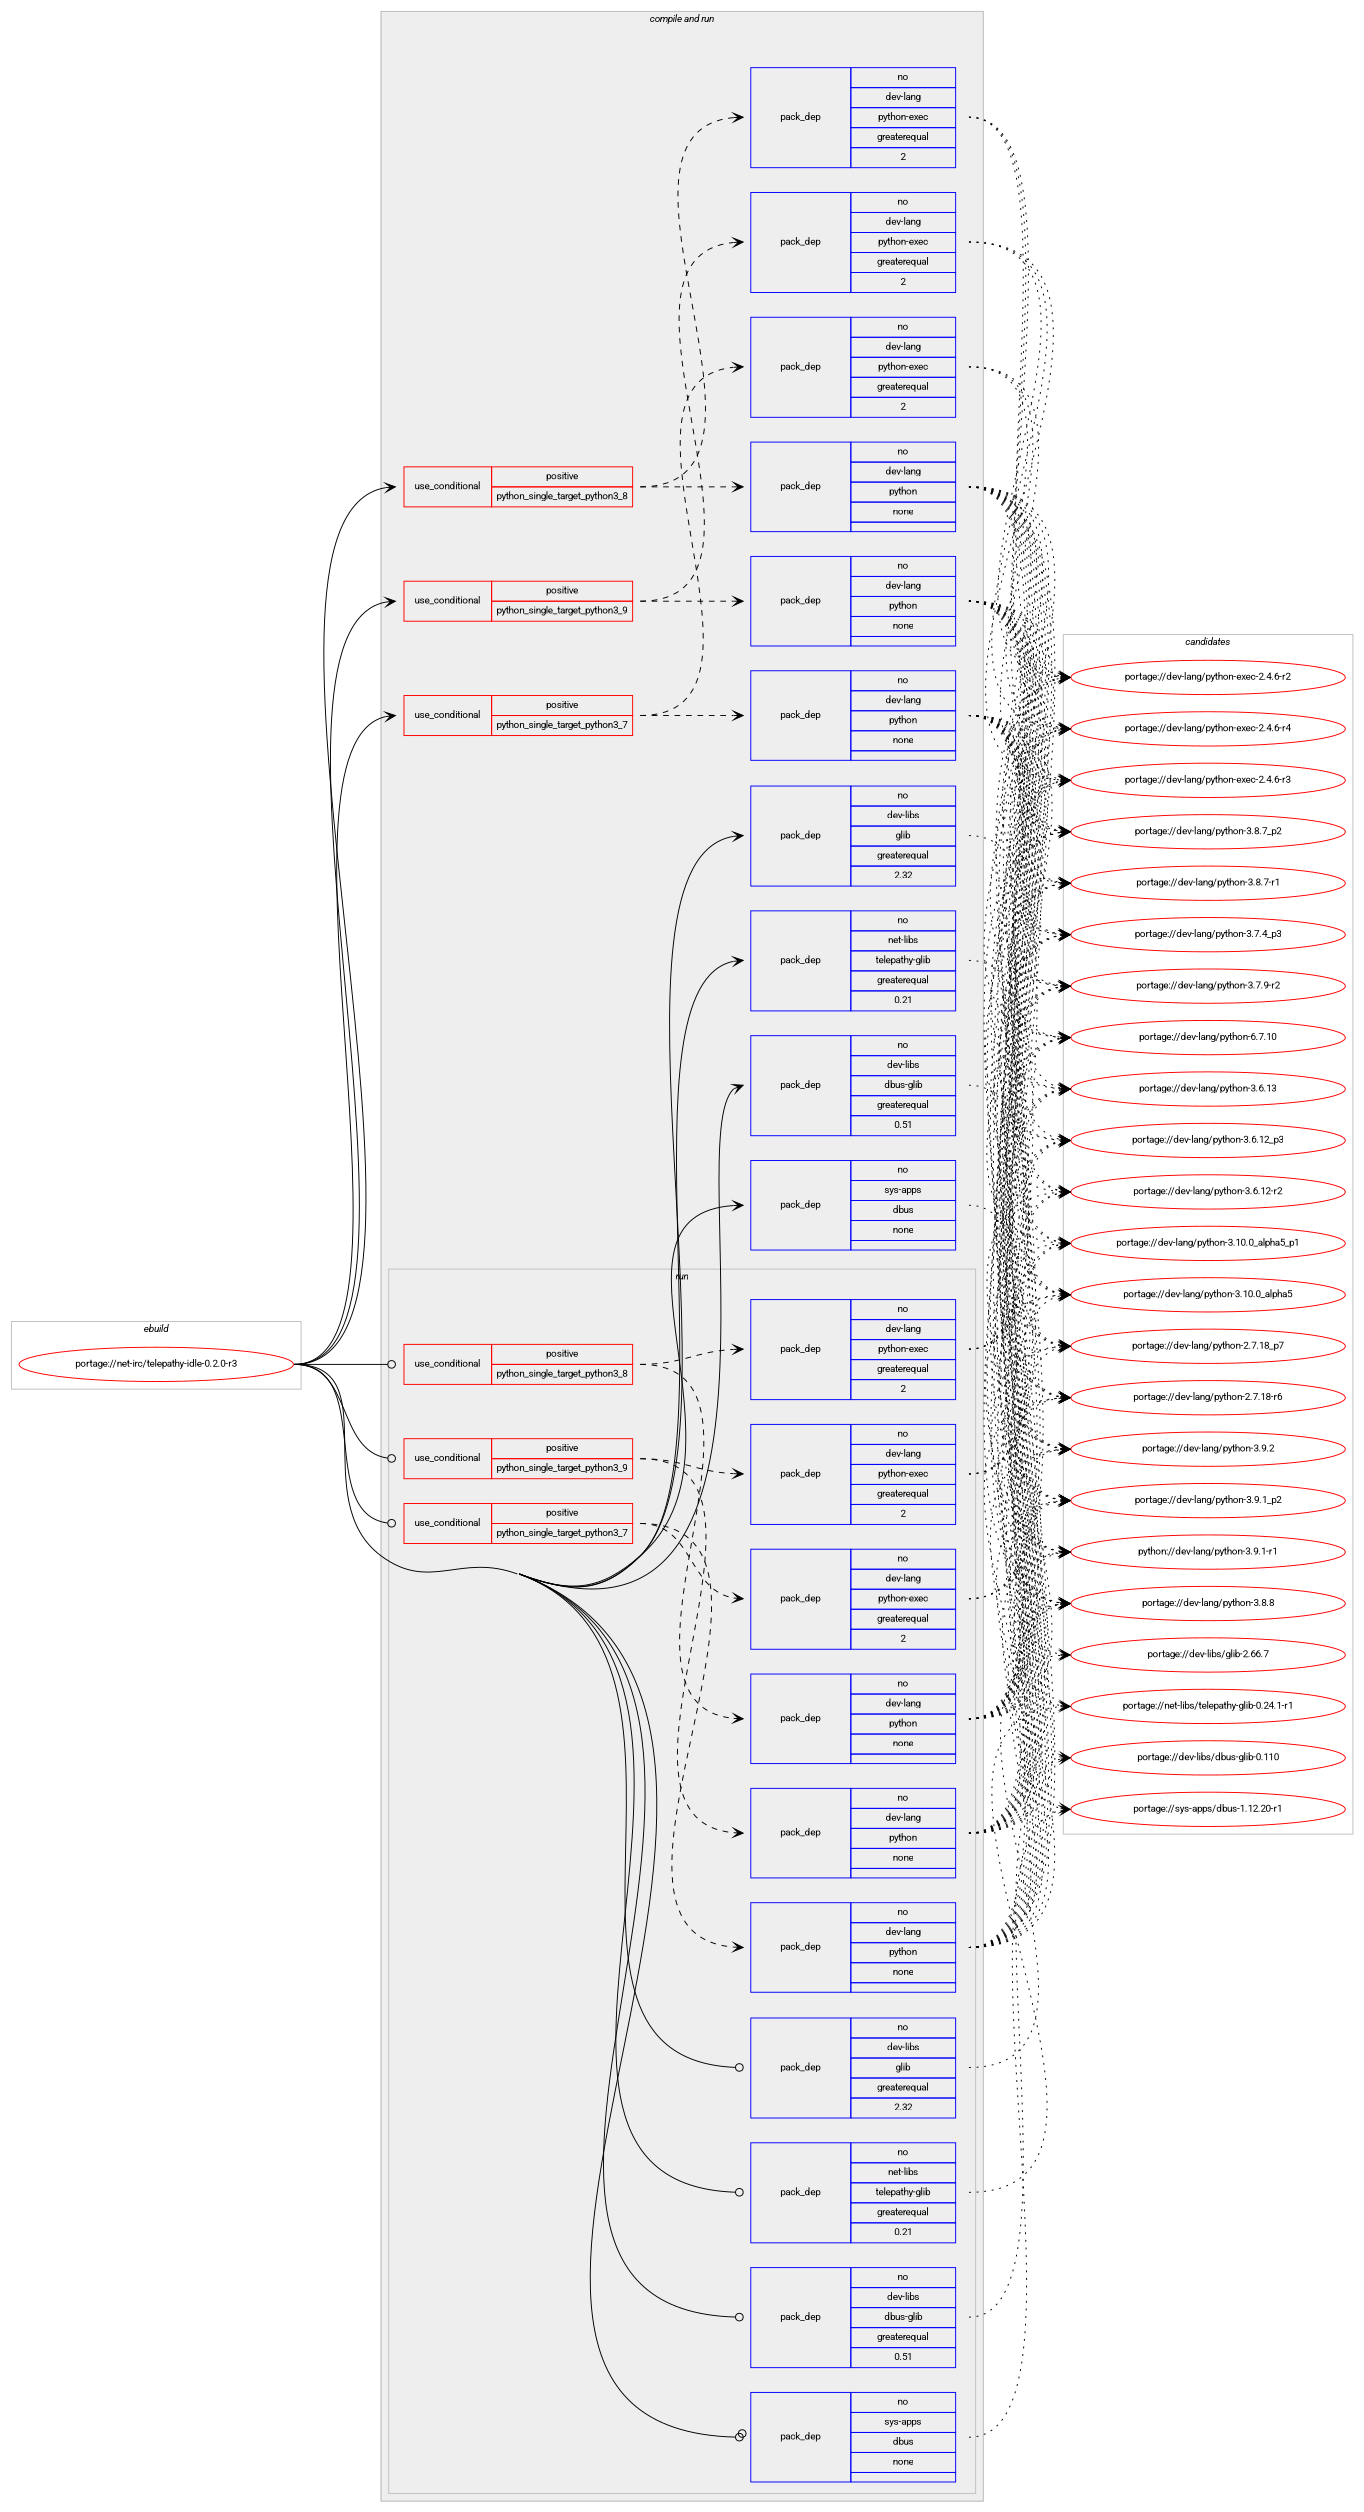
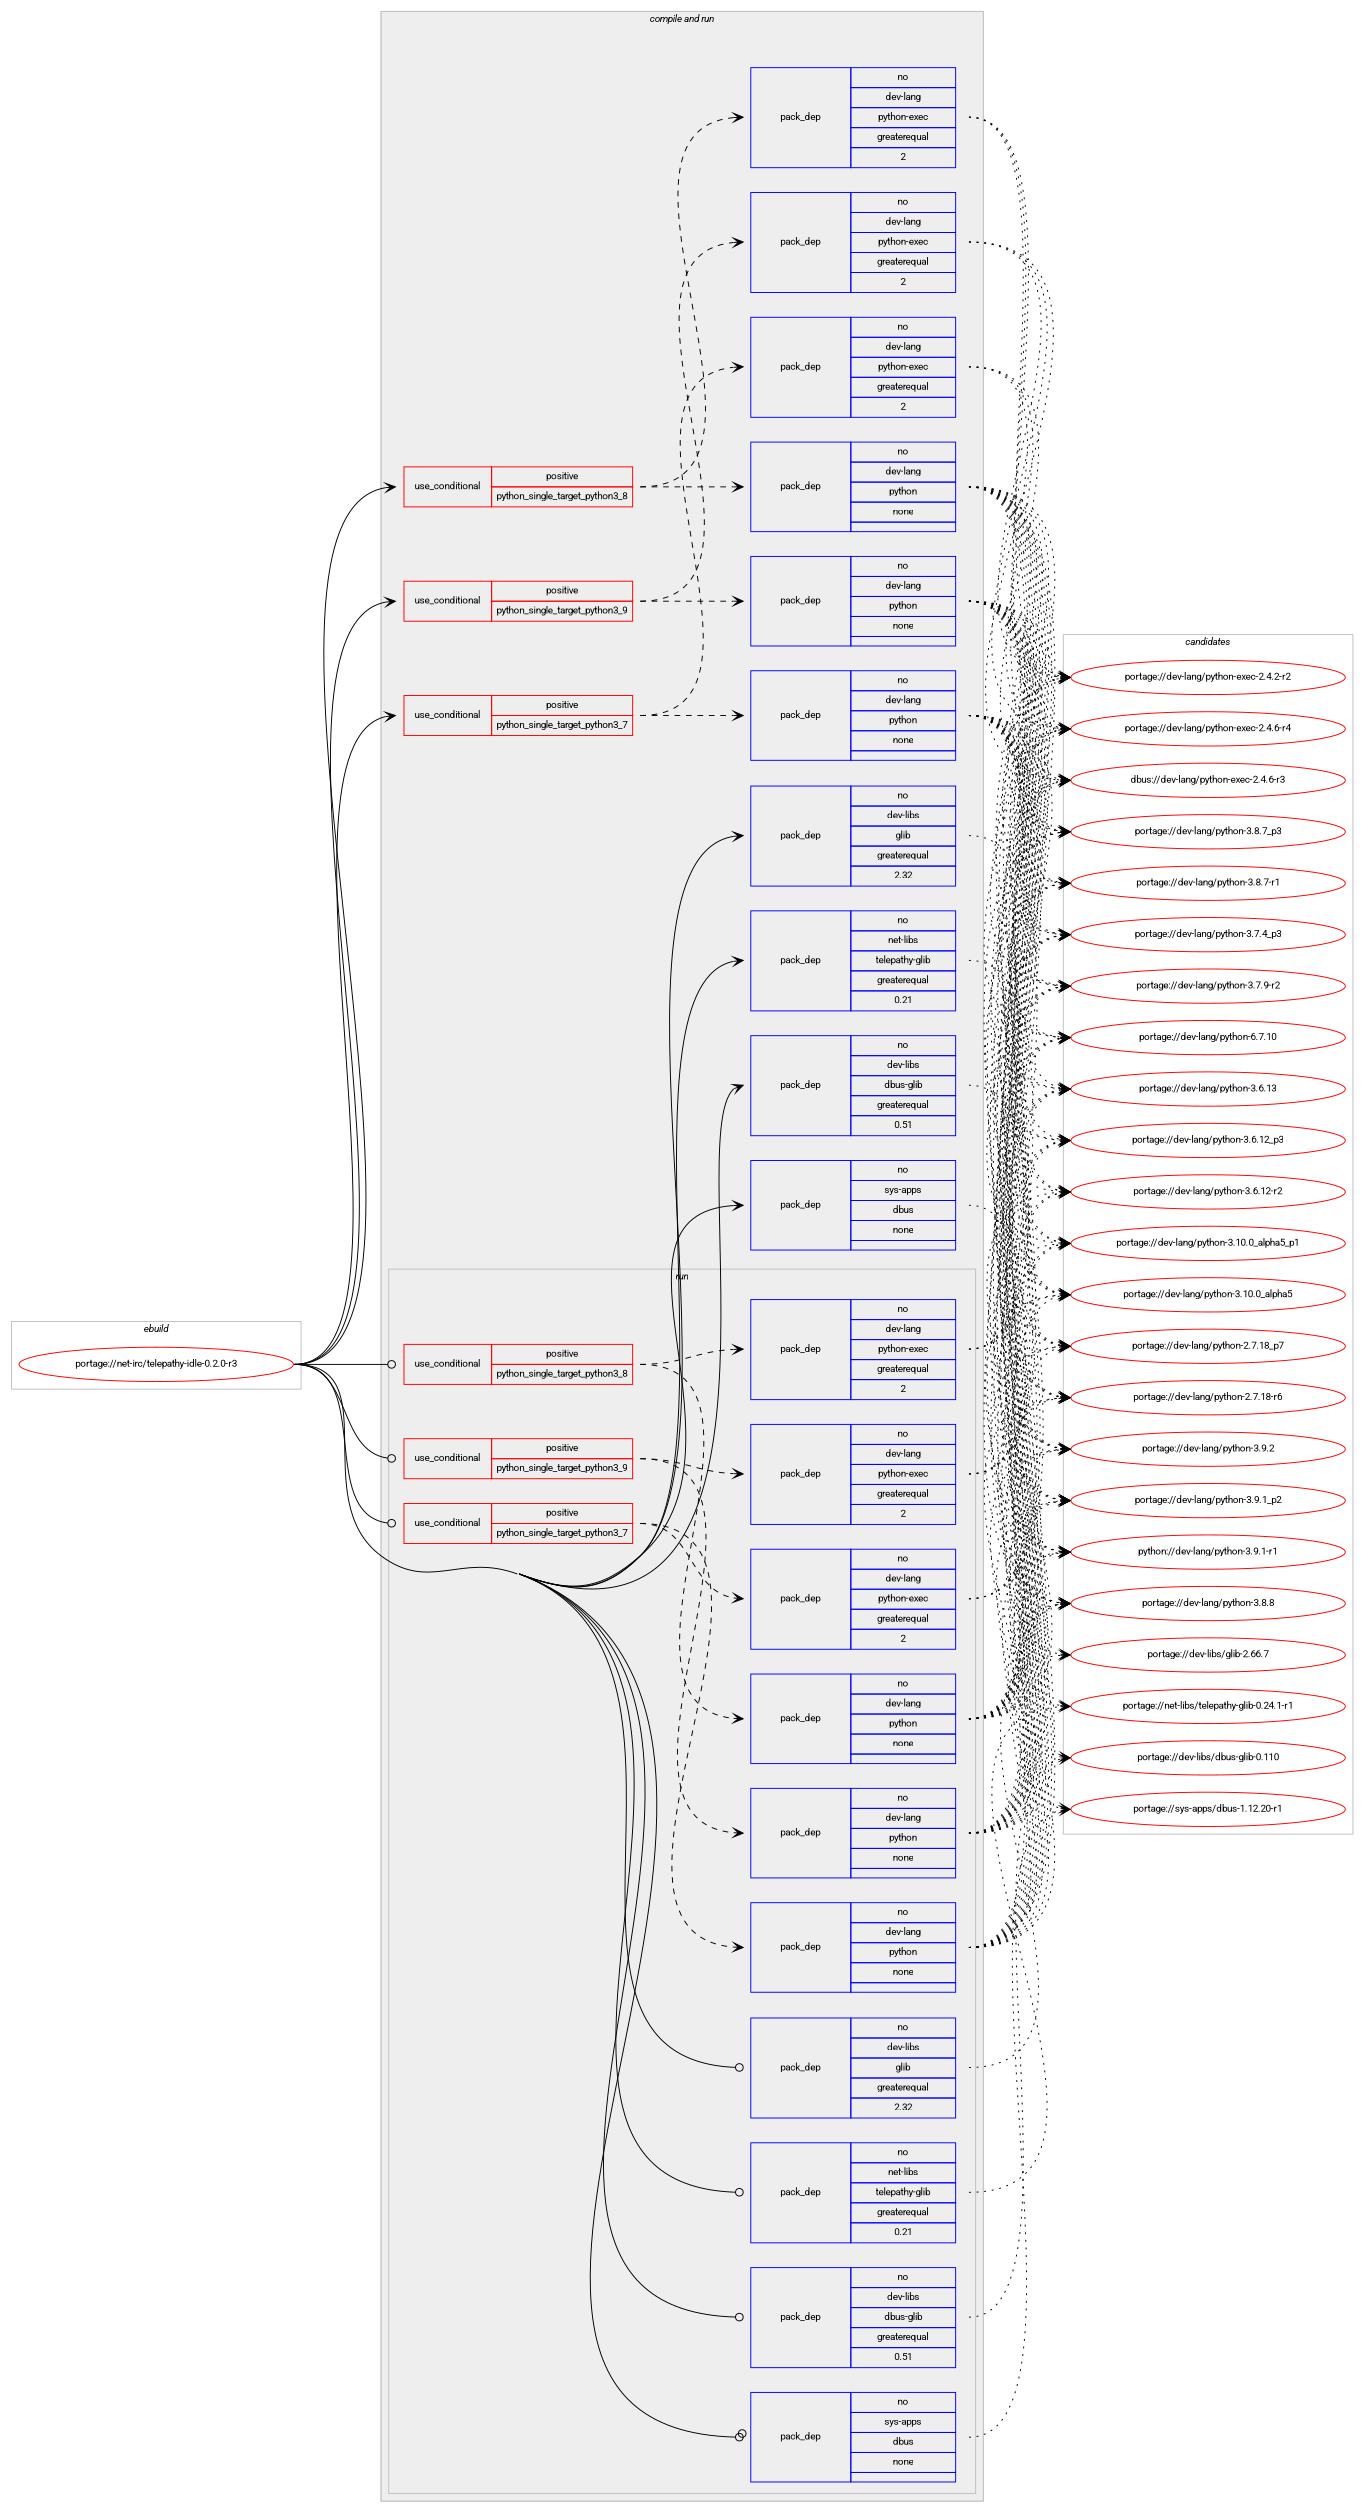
(1208, 677) -> (1208, 677)
(1208, 780) -> (1208, 780)
(1208, 832) -> (1208, 832)
